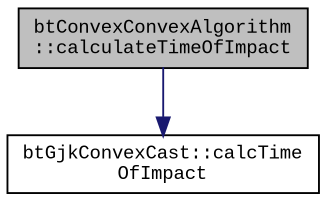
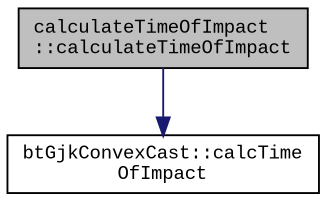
(163, 38) -> (163, 38)
